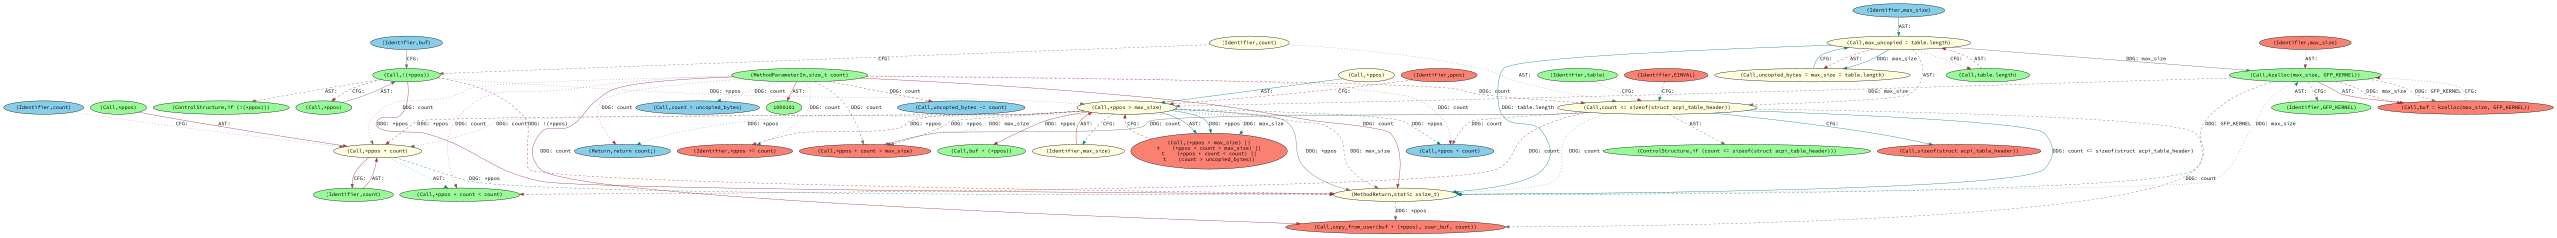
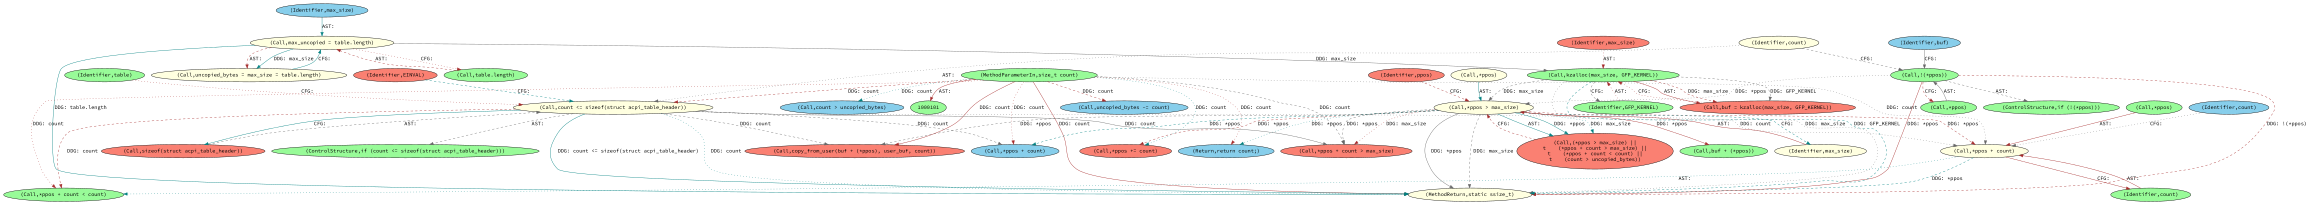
(2295, 95) -> (1614, 93)
(1858, 100) -> (372, 124)
(735, 151) -> (1126, 151)
(1396, 209) -> (1120, 117)
